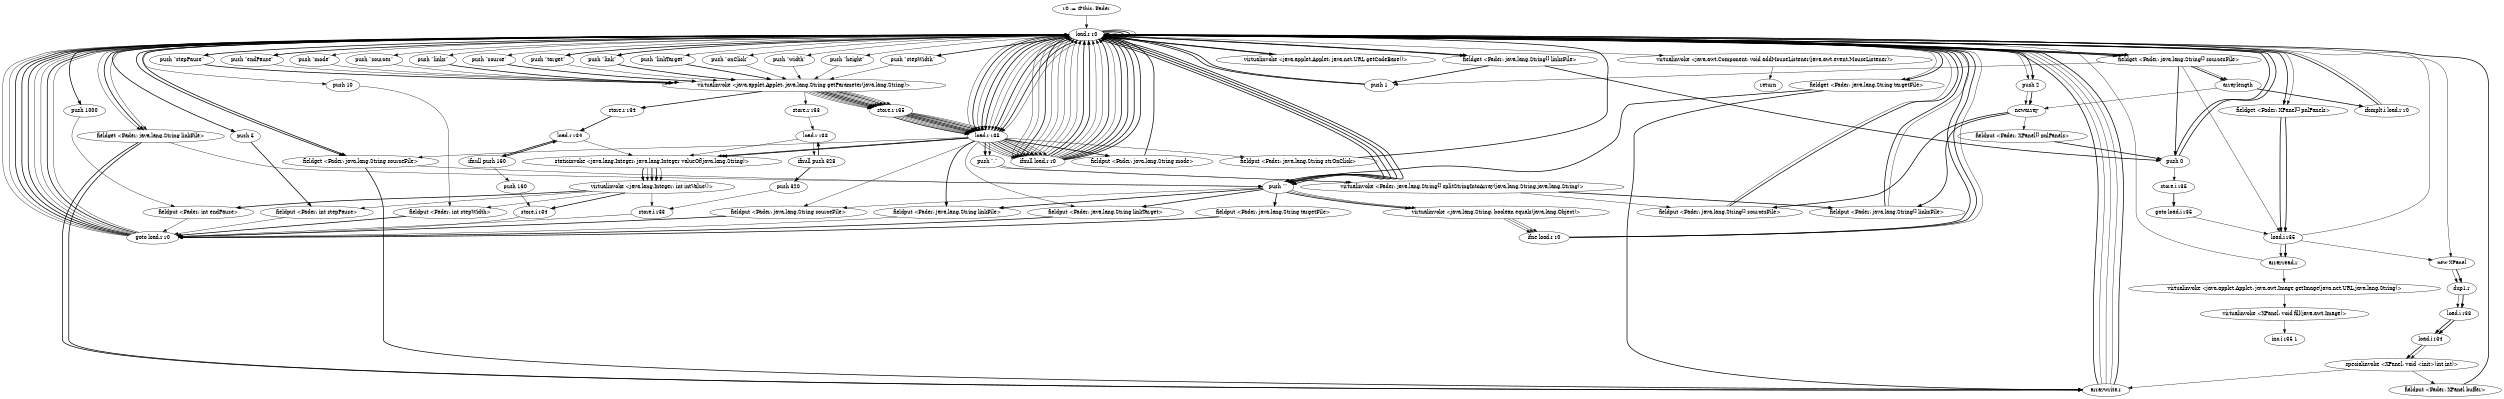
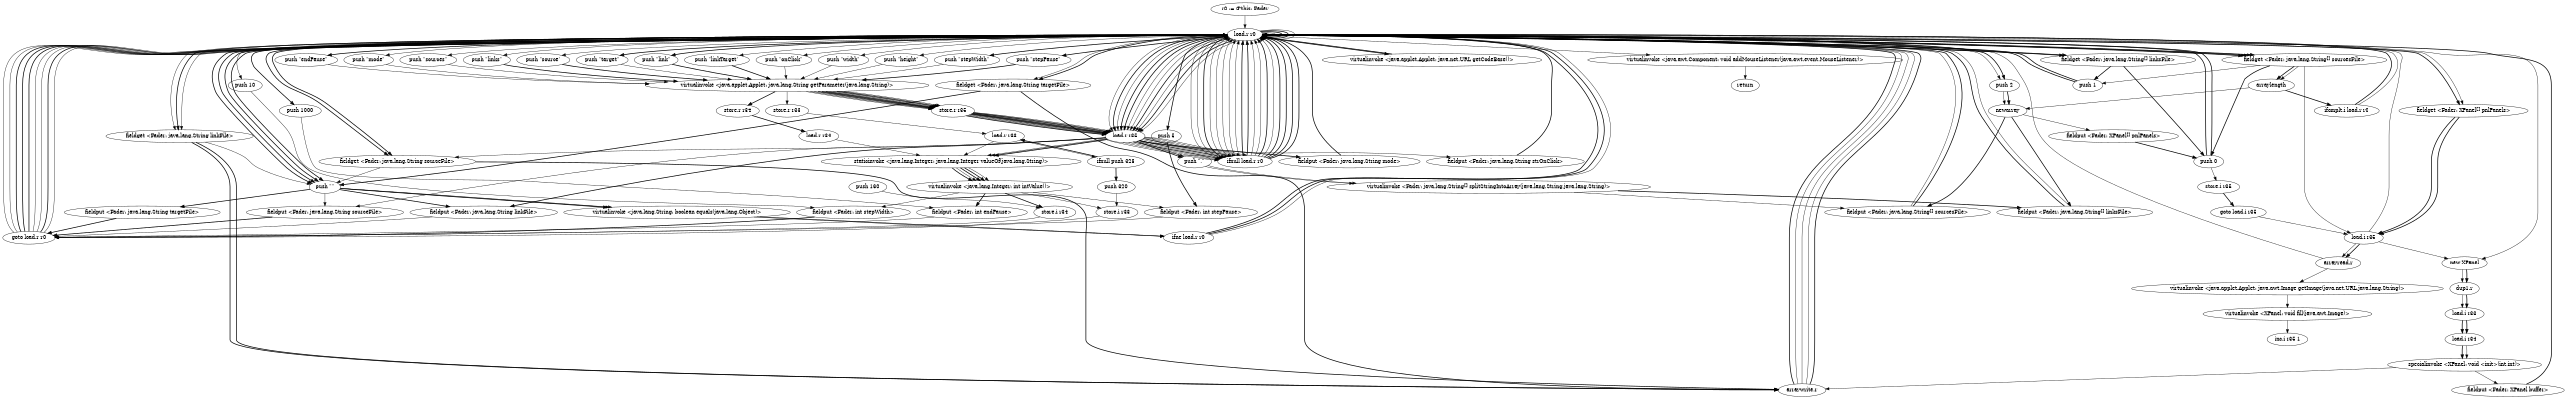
(487, 162) -> none
(1106, 212) -> none
